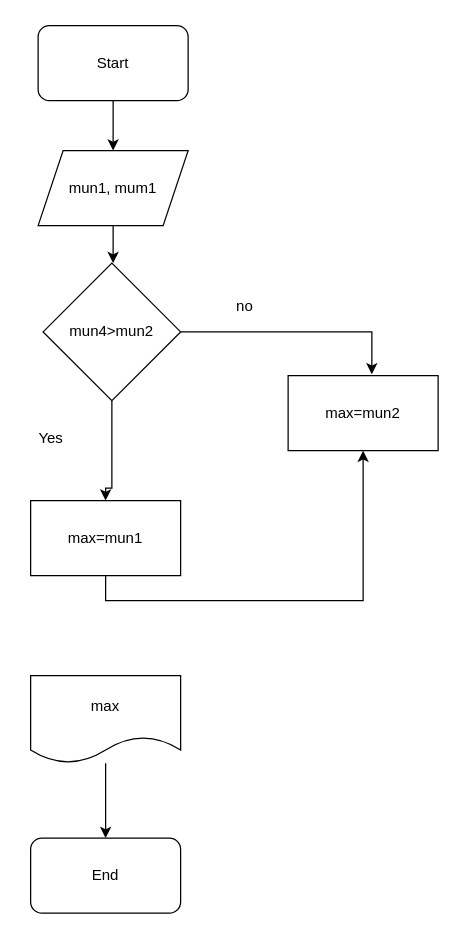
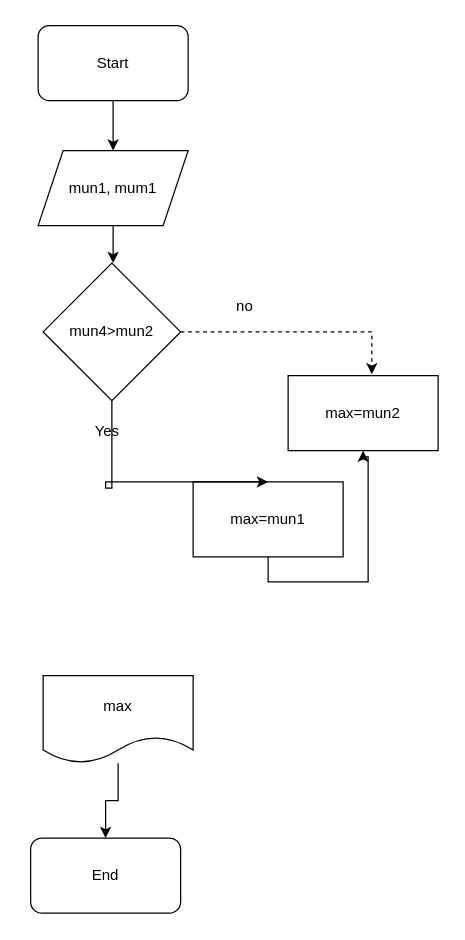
(294, 332) -> (294, 332)
(51, 438) -> (107, 432)
(106, 538) -> (268, 519)
(106, 719) -> (118, 719)
